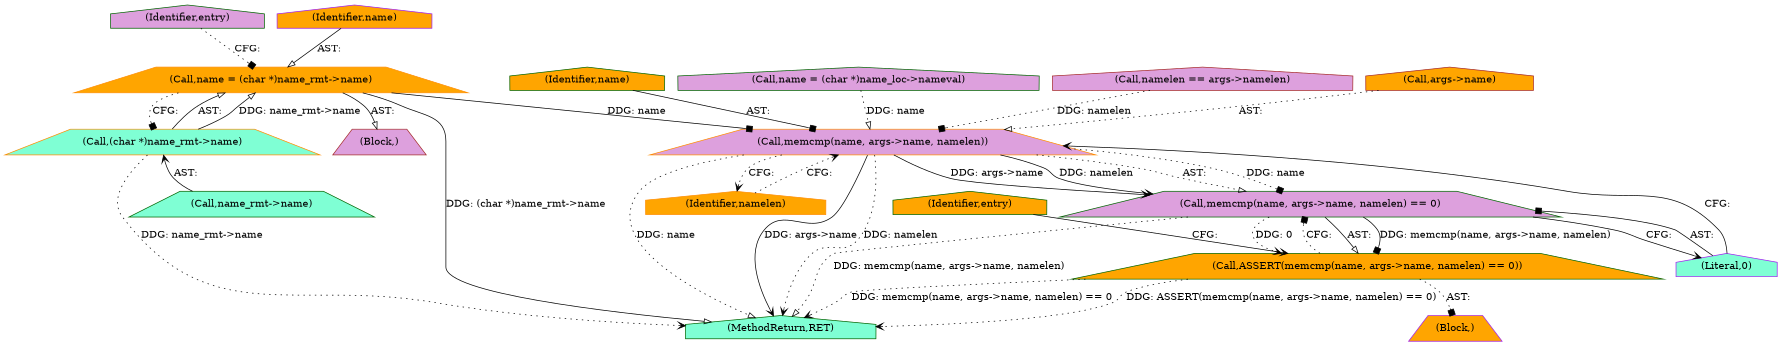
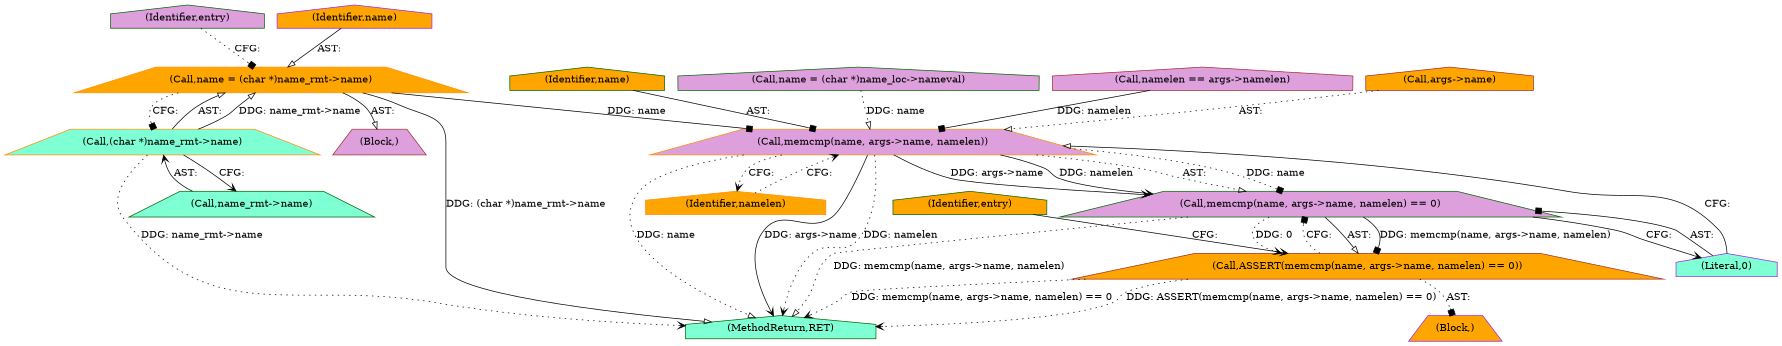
(1048, 109) -> (1048, 109)
none -> (207, 170)
(1413, 170) -> (1413, 170)
(1368, 266) -> (1368, 266)
